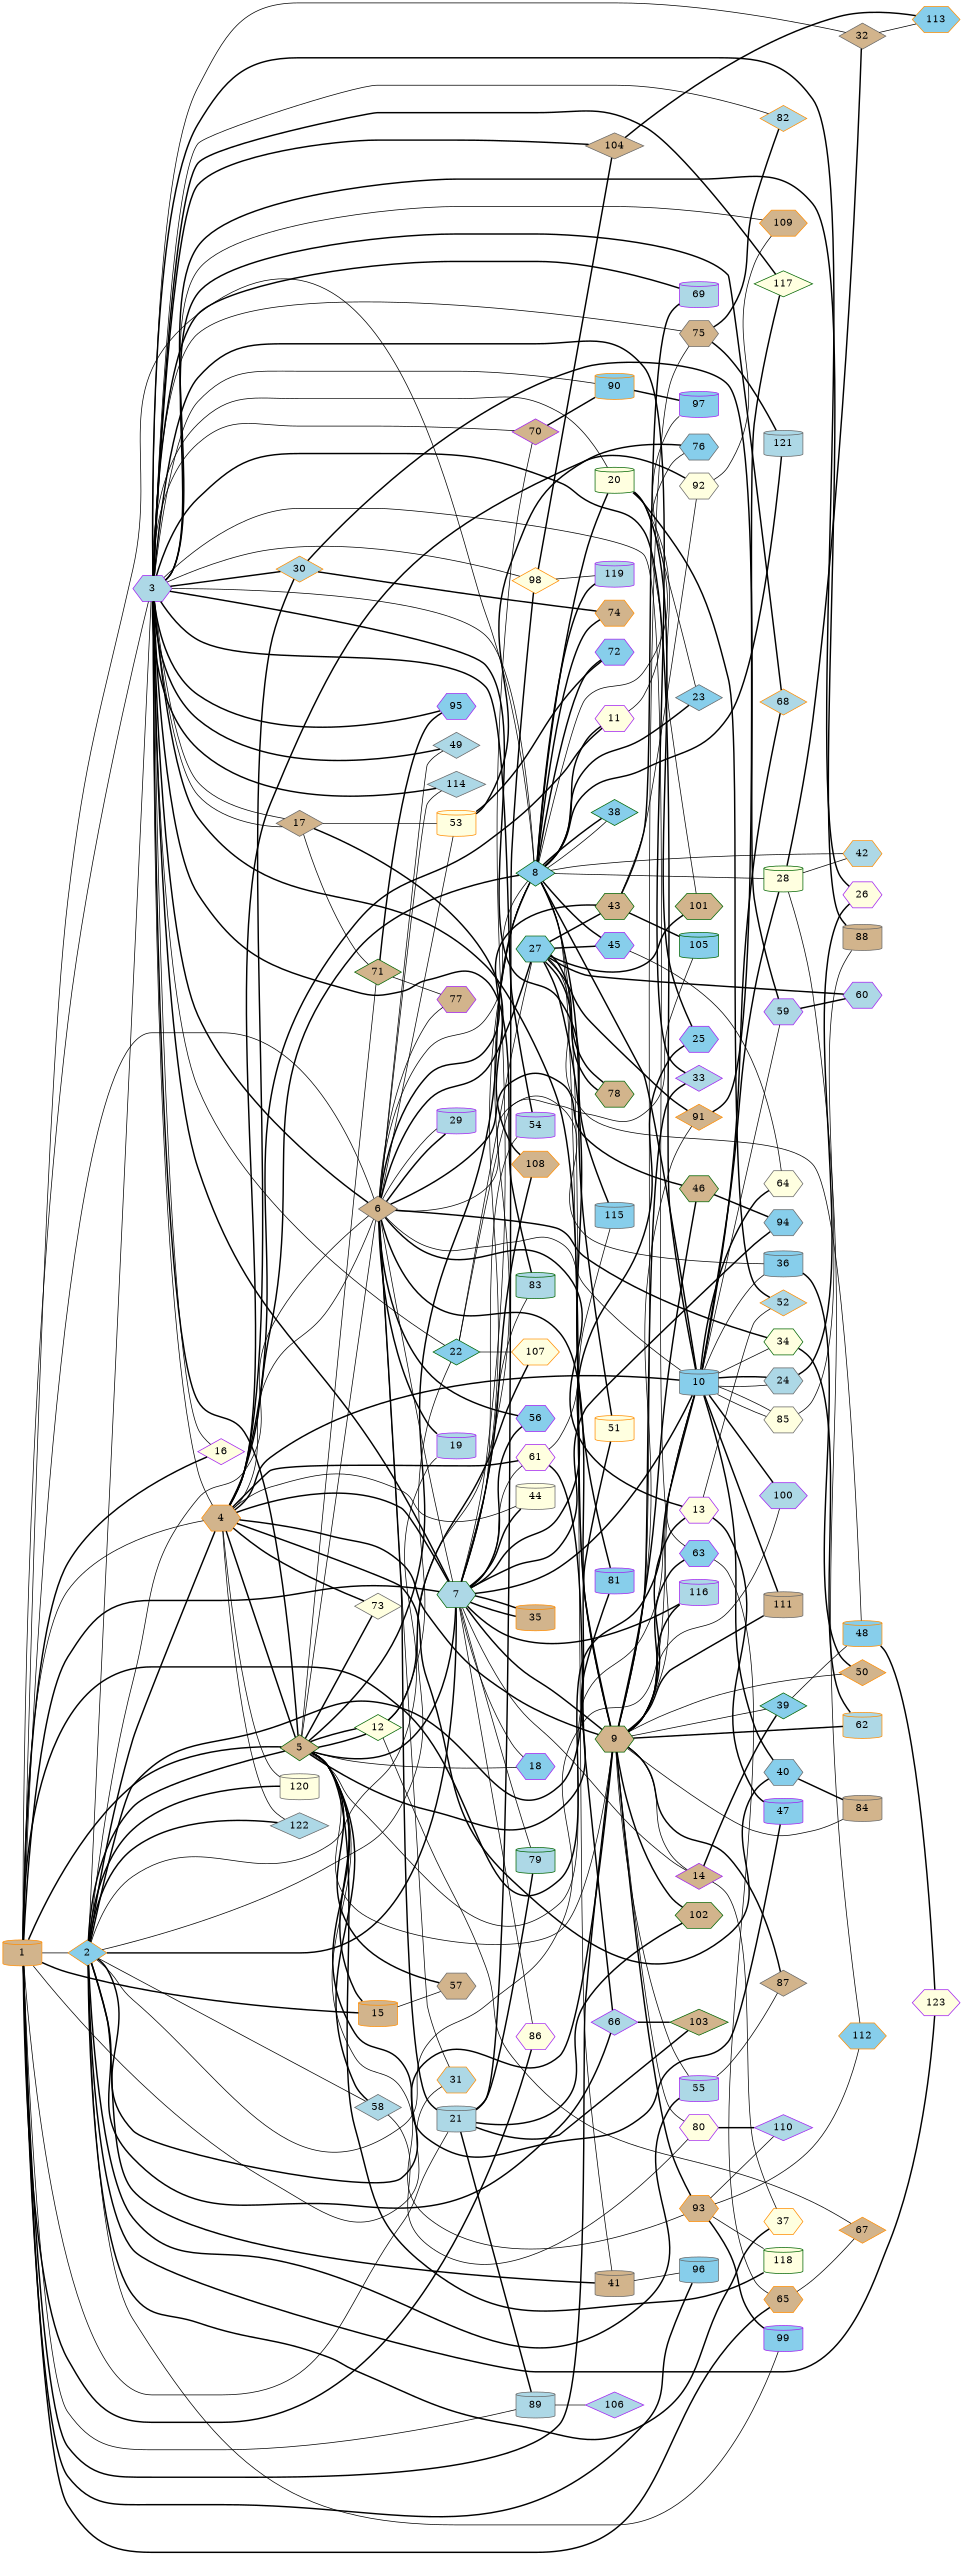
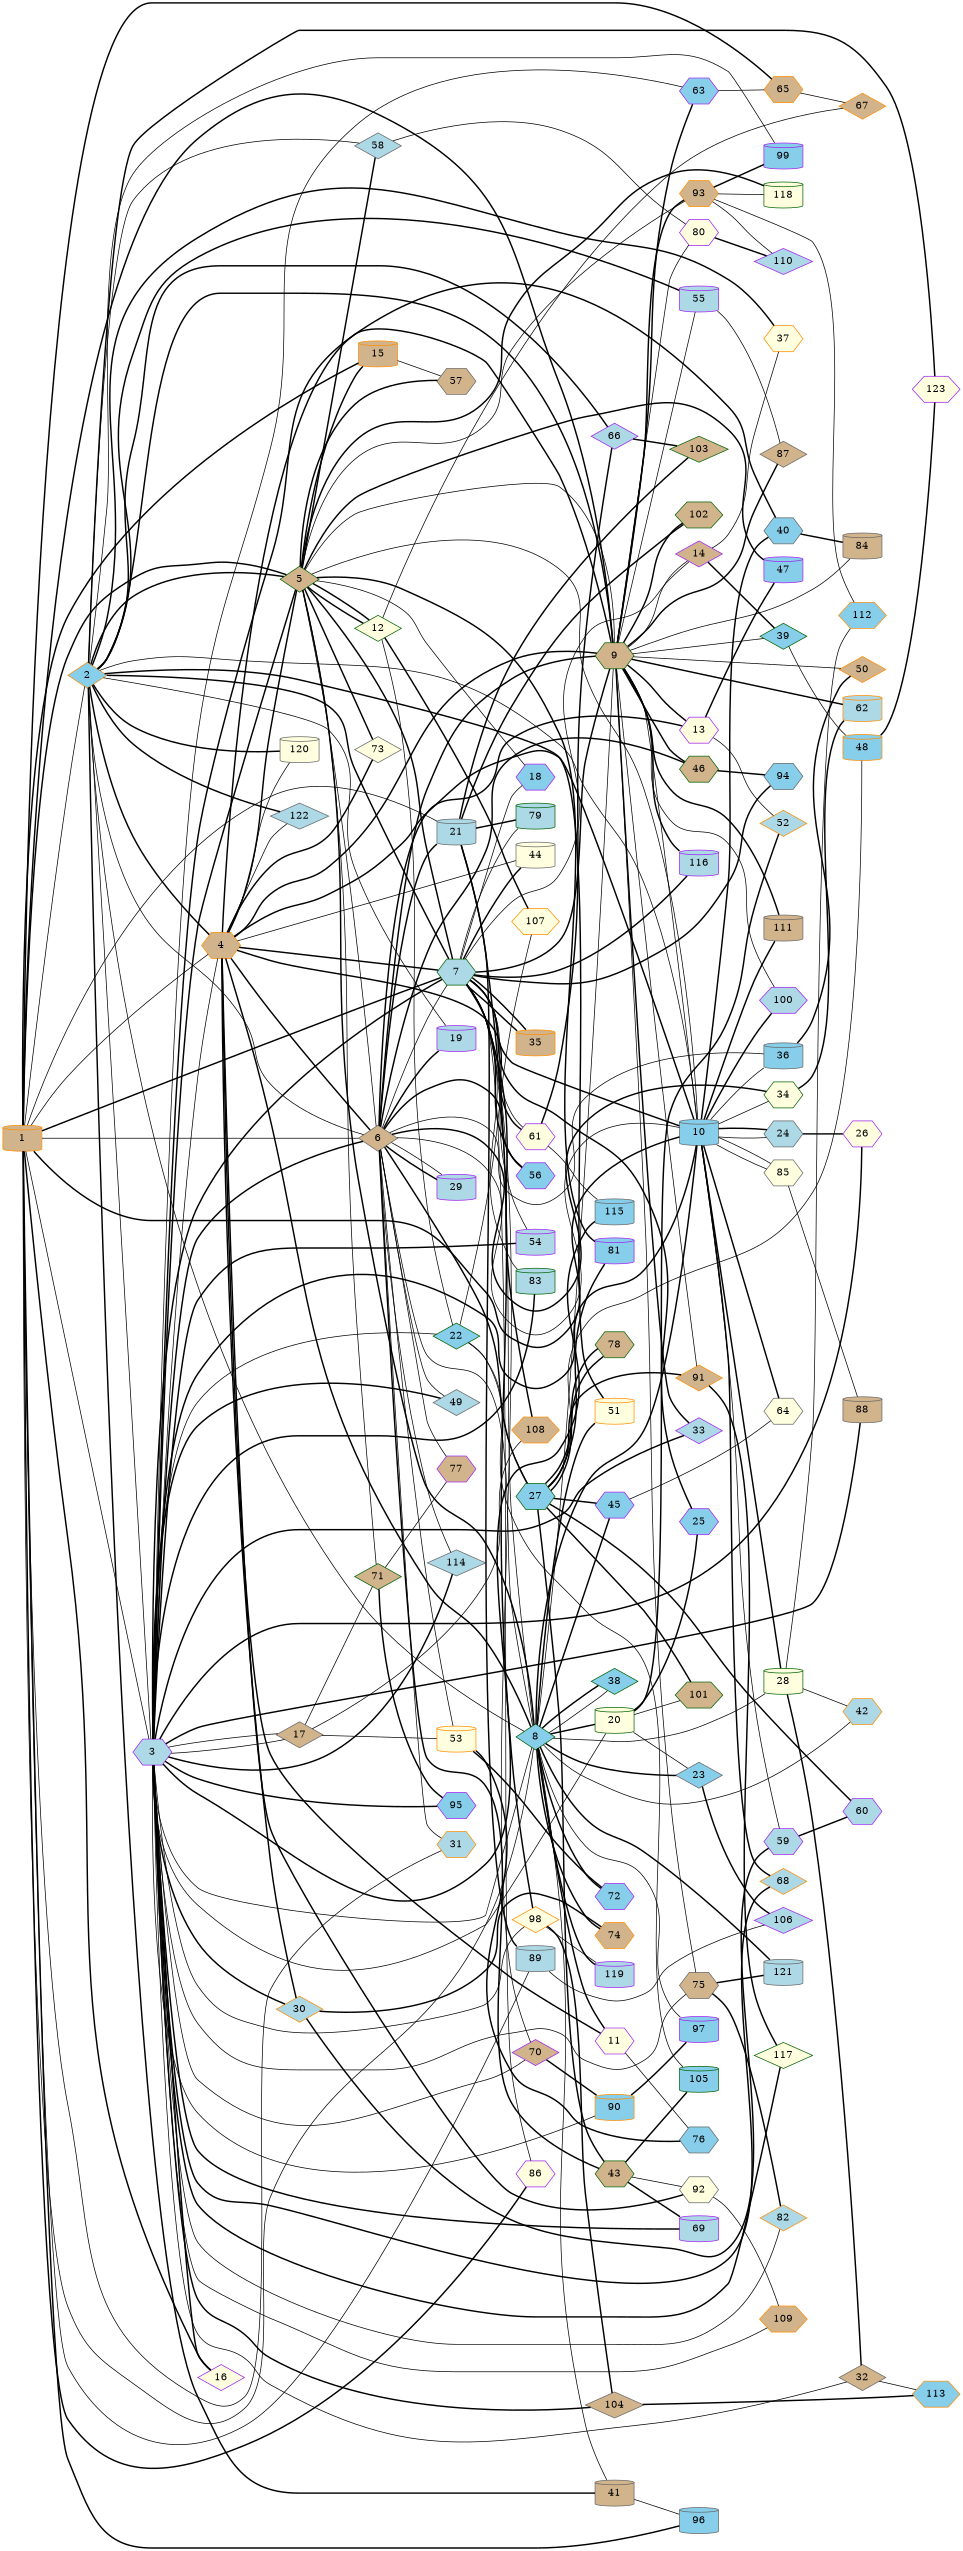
(483, 952) -> (468, 1607)
(163, 1026) -> (172, 2070)
(282, 1354) -> (298, 1046)
none -> (726, 1855)
